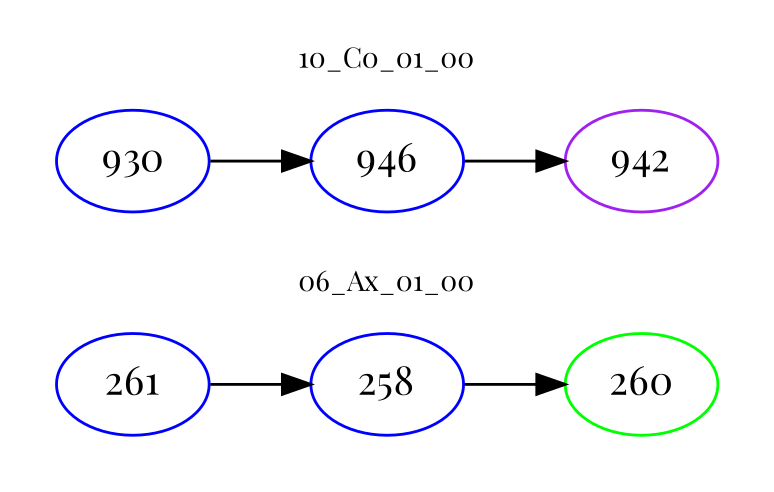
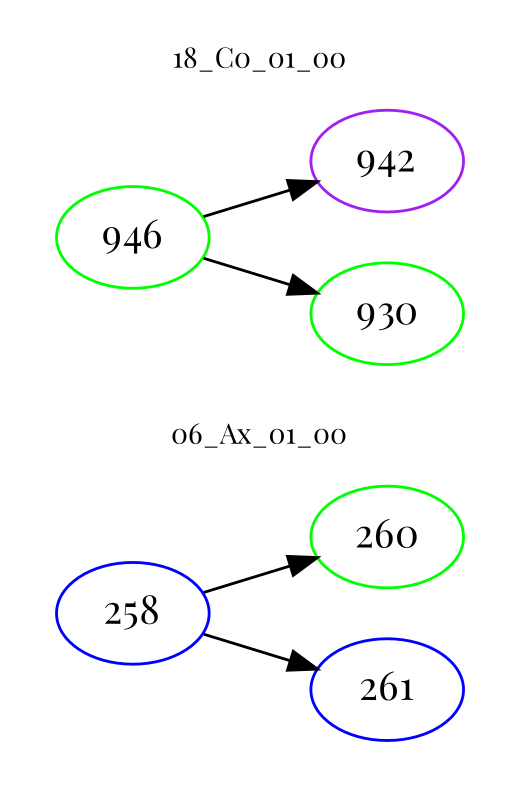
(387, 61) -> (260, 61)
(133, 161) -> (387, 314)
(246, 161) -> (247, 271)
(387, 161) -> (133, 237)
(246, 384) -> (247, 647)
